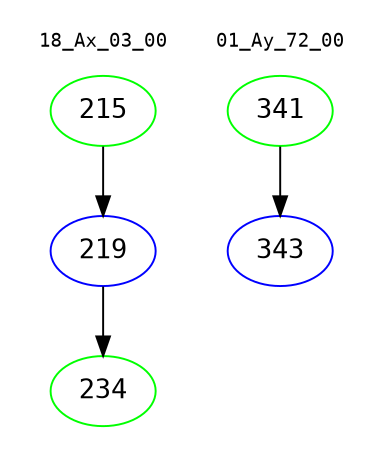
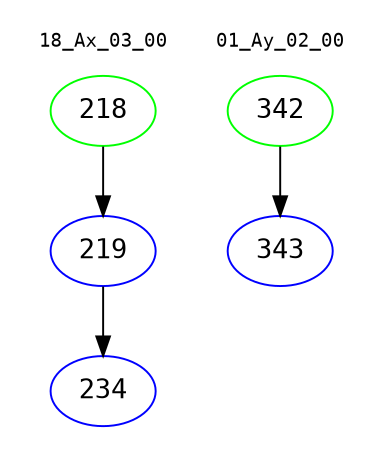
(281, 42) -> (281, 42)
(103, 111) -> (103, 111)
(280, 111) -> (280, 111)
(103, 391) -> (103, 391)
